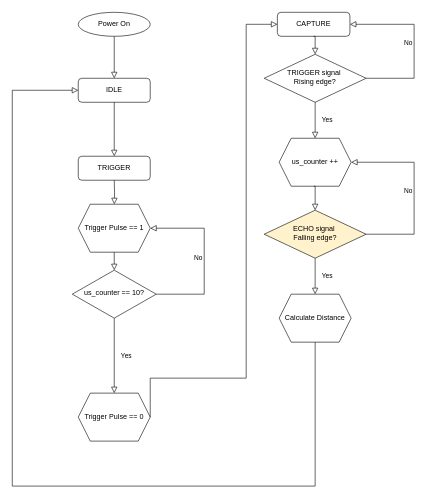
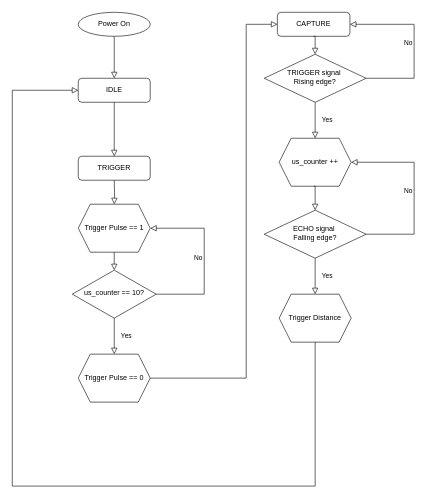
(315, 234) -> (315, 234)
(315, 318) -> (315, 318)
(114, 417) -> (114, 378)
